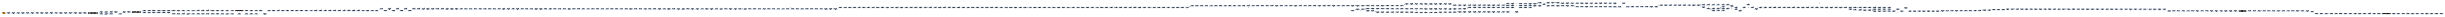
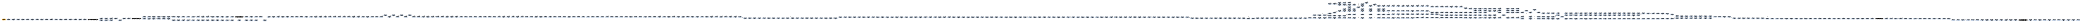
(1698, 5) -> none
